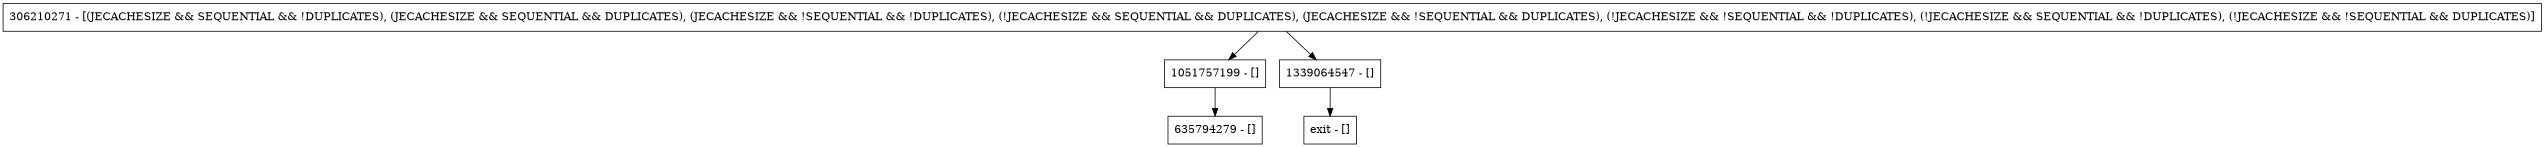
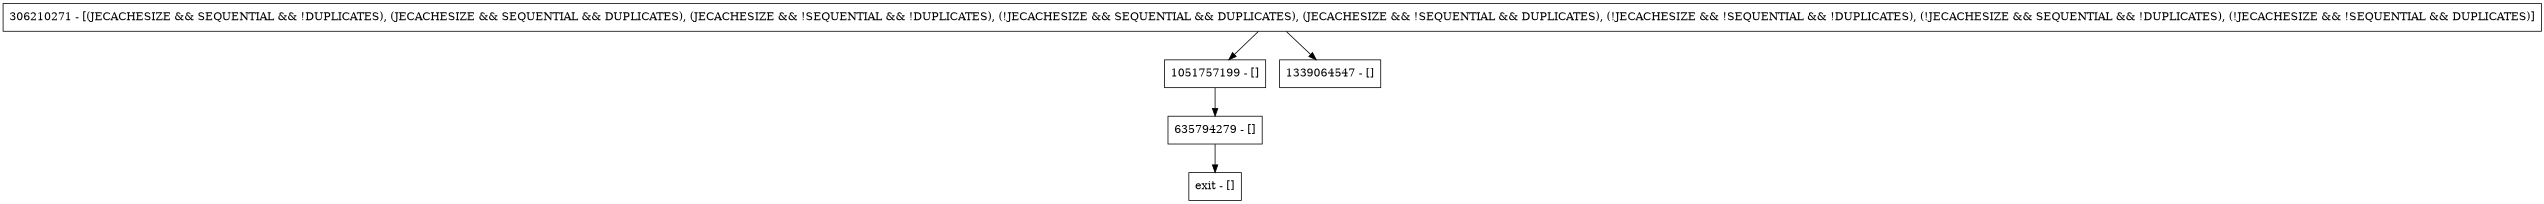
(1330, 98) -> (1215, 154)
